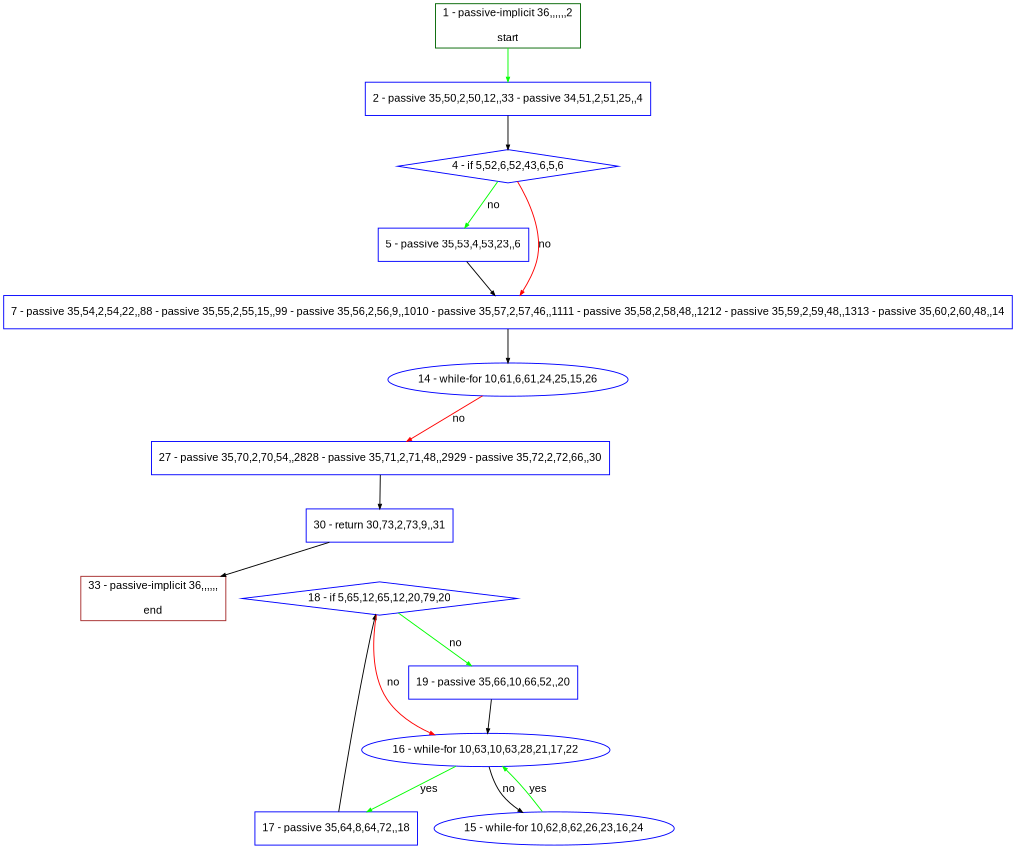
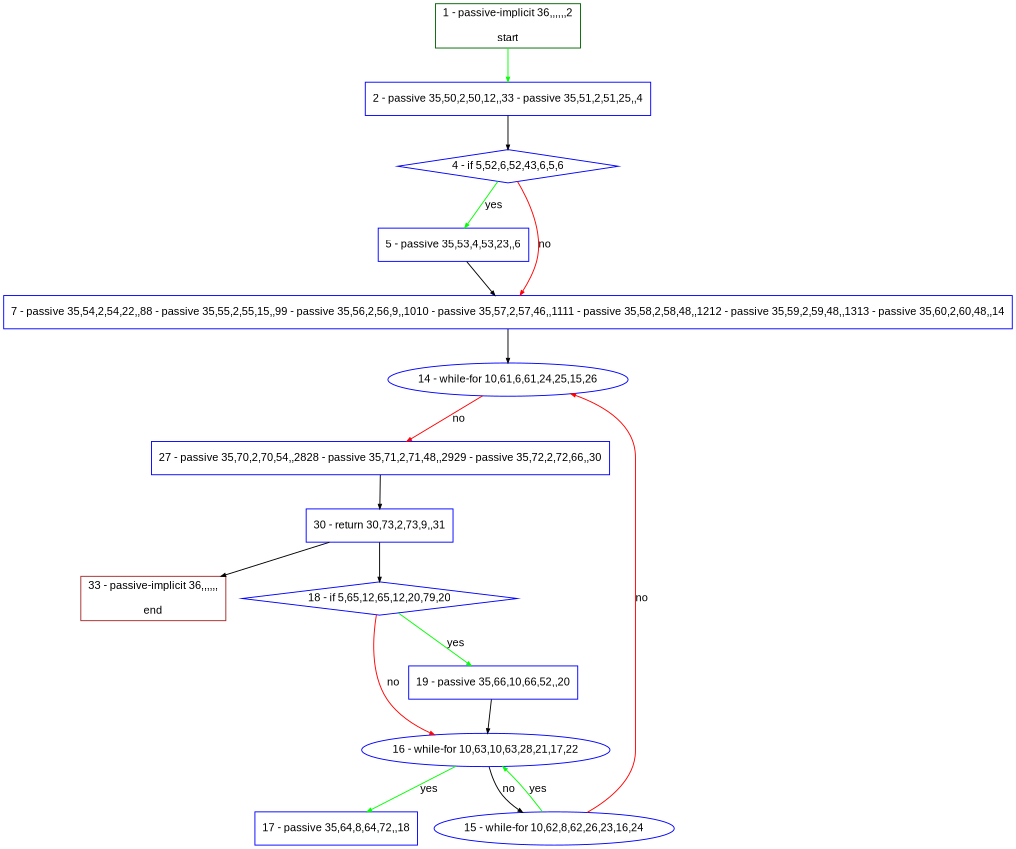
(508, 99) -> (508, 99)
(494, 206) -> (494, 206)
none -> (635, 599)
(456, 643) -> (456, 643)
(355, 715) -> (380, 560)
